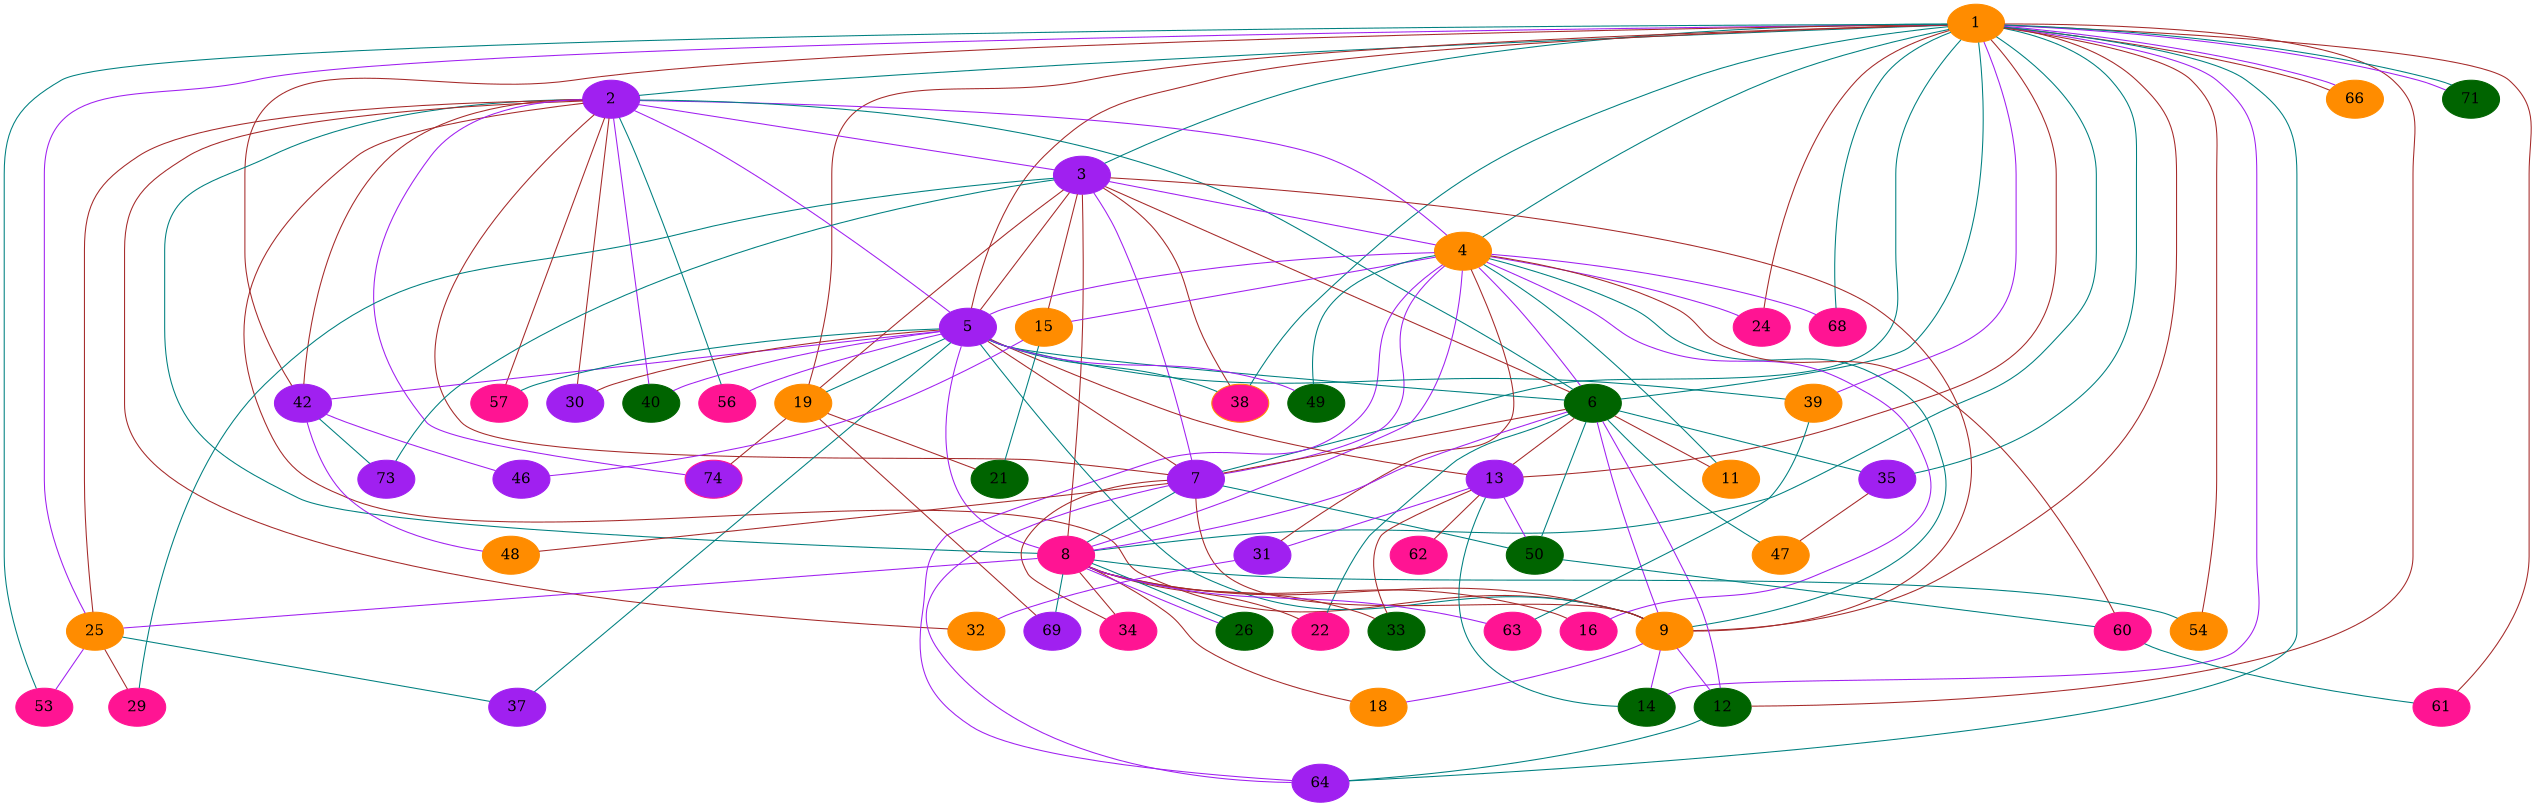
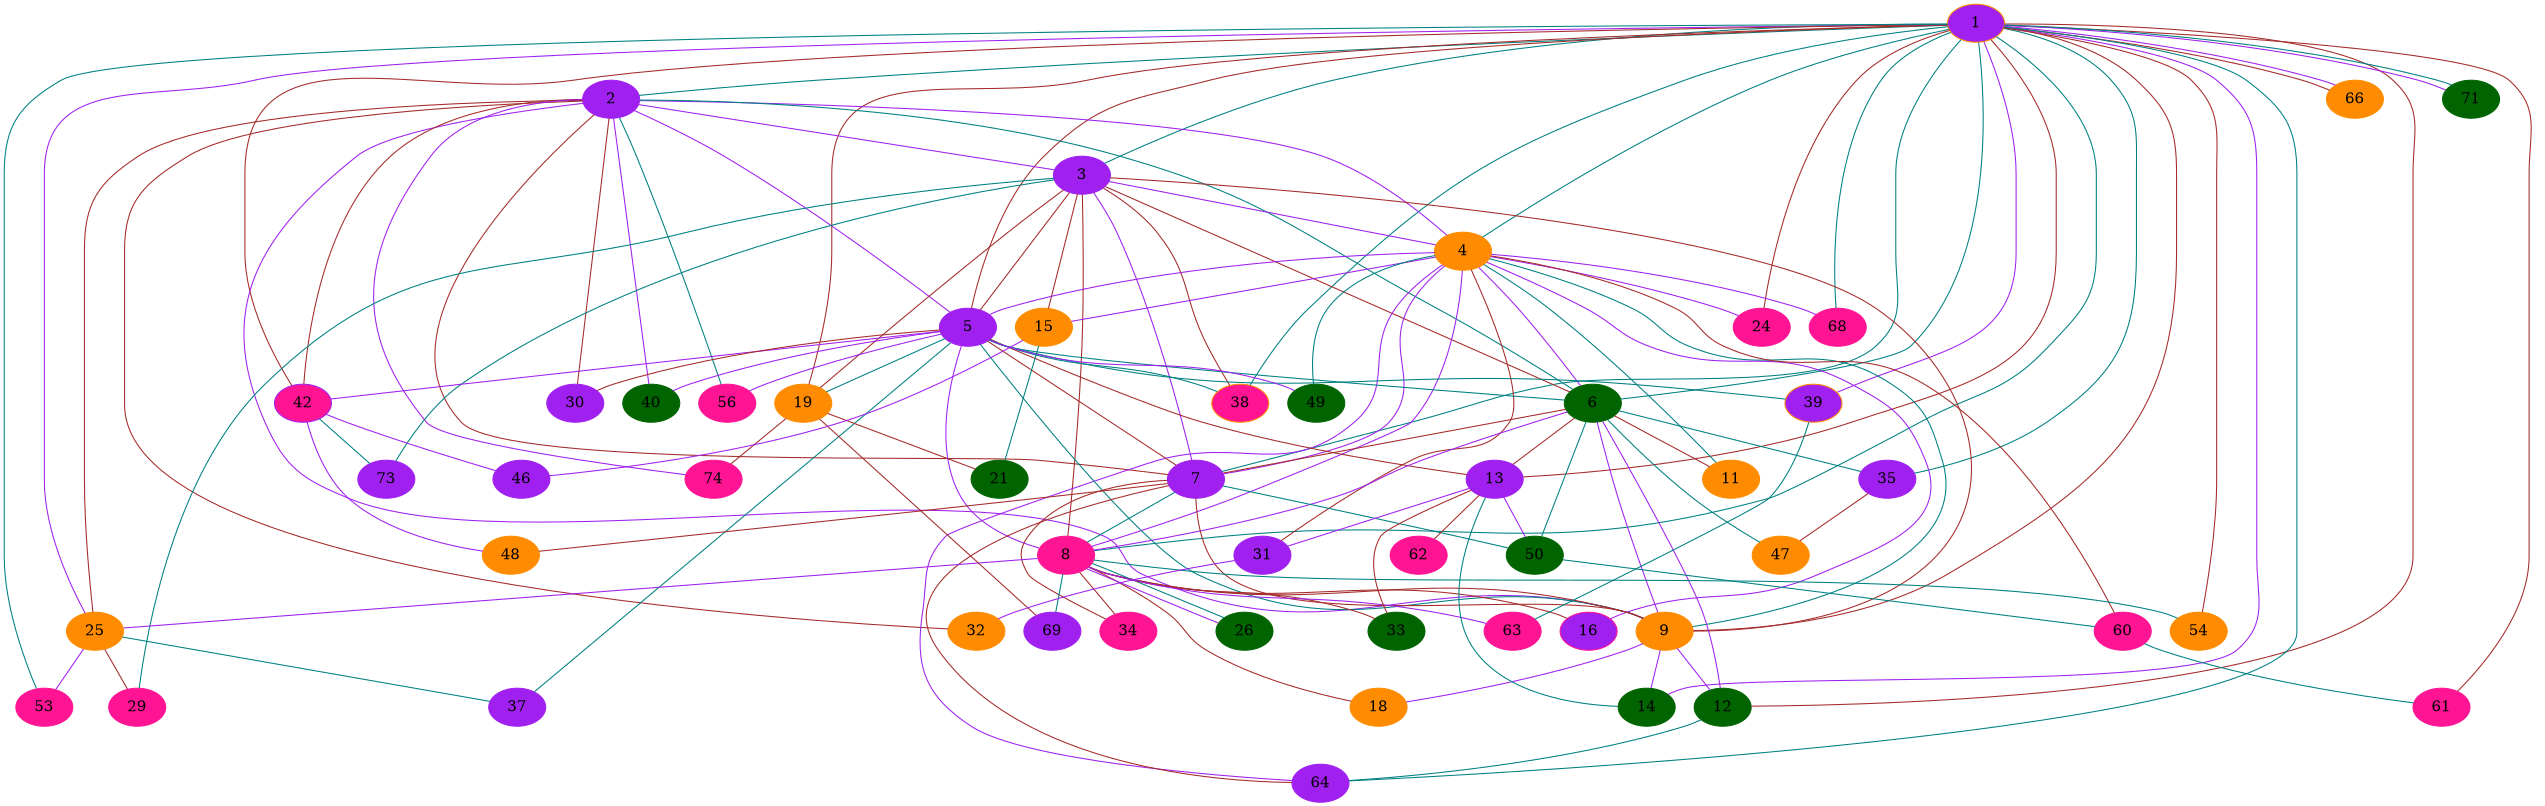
(1976, 23) -> (1976, 23)
(303, 403) -> (303, 403)
(499, 403) -> none
(1813, 403) -> (1813, 403)
(714, 479) -> (714, 479)
(280, 489) -> none
(679, 518) -> (679, 518)
(1320, 631) -> none
(1589, 631) -> (1589, 631)
(960, 674) -> (960, 674)
